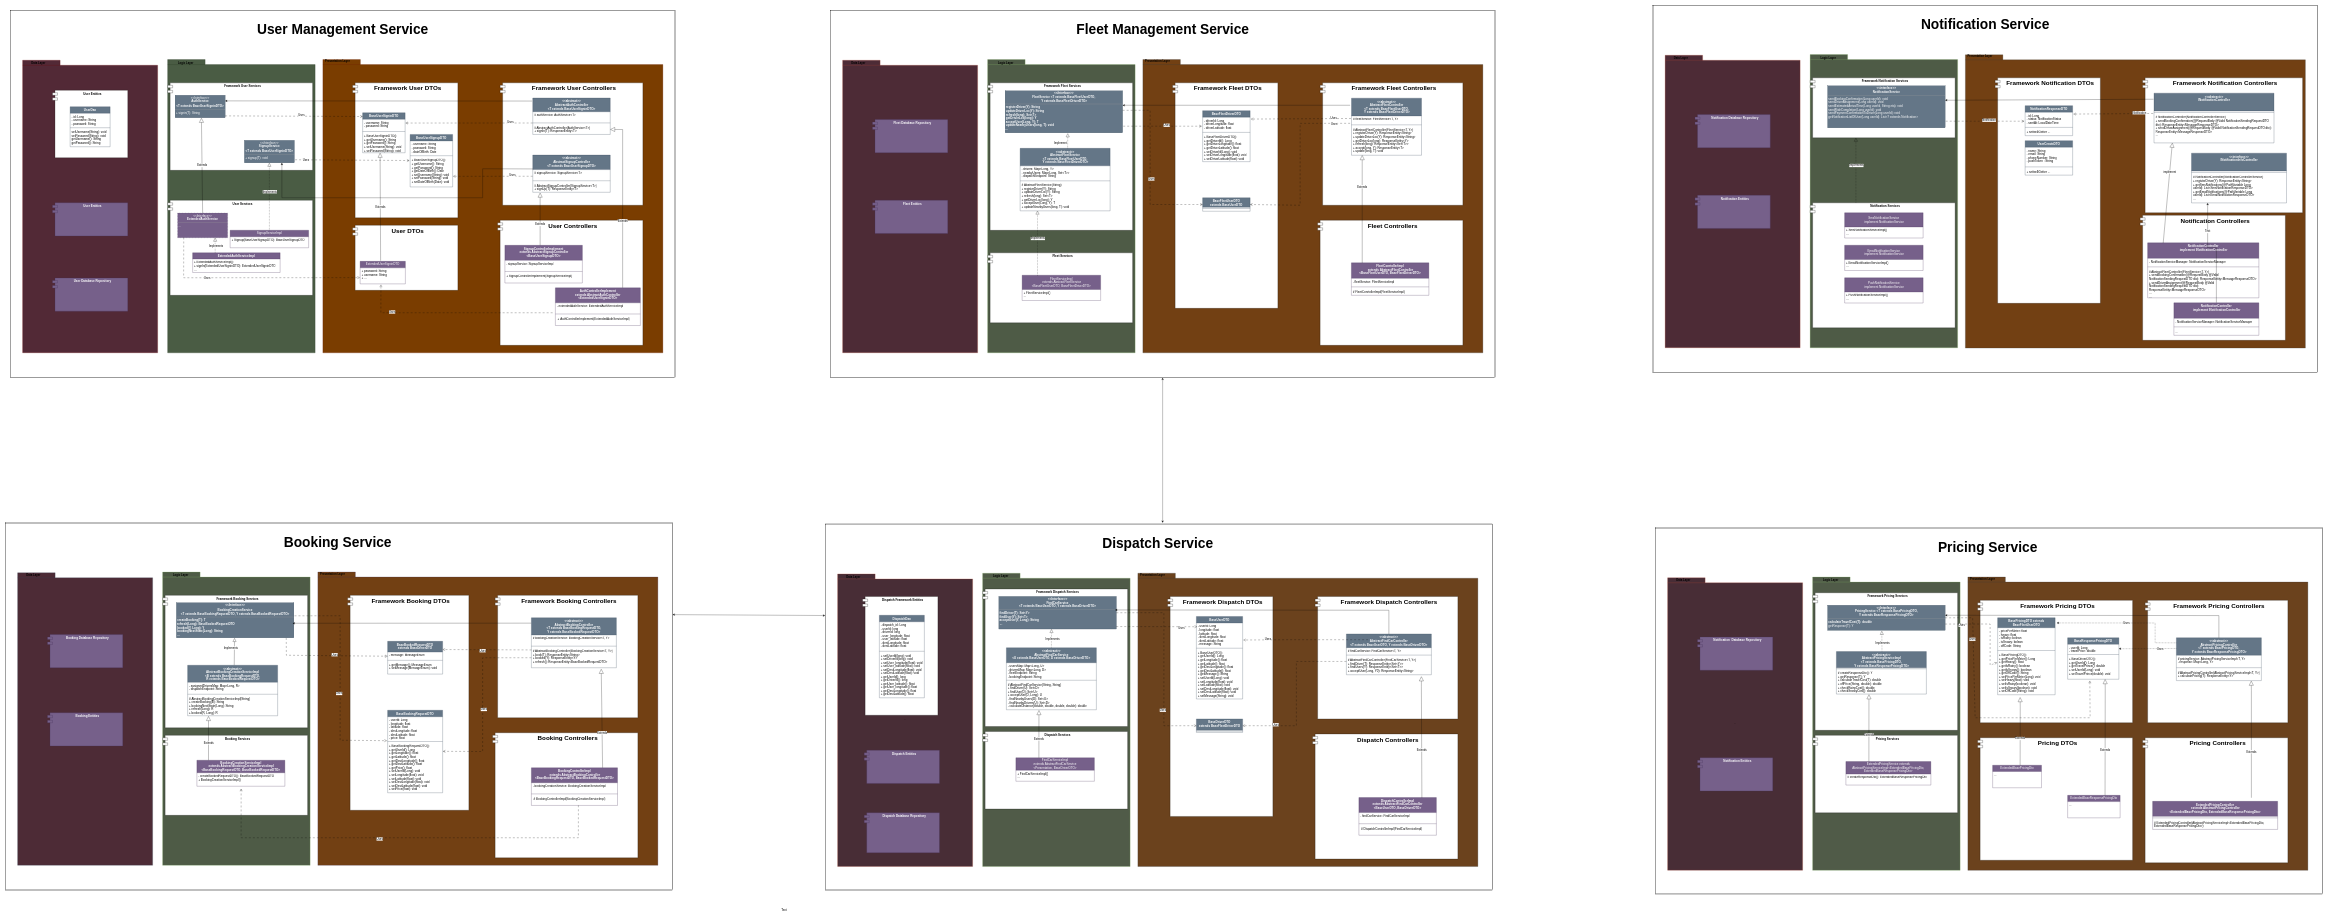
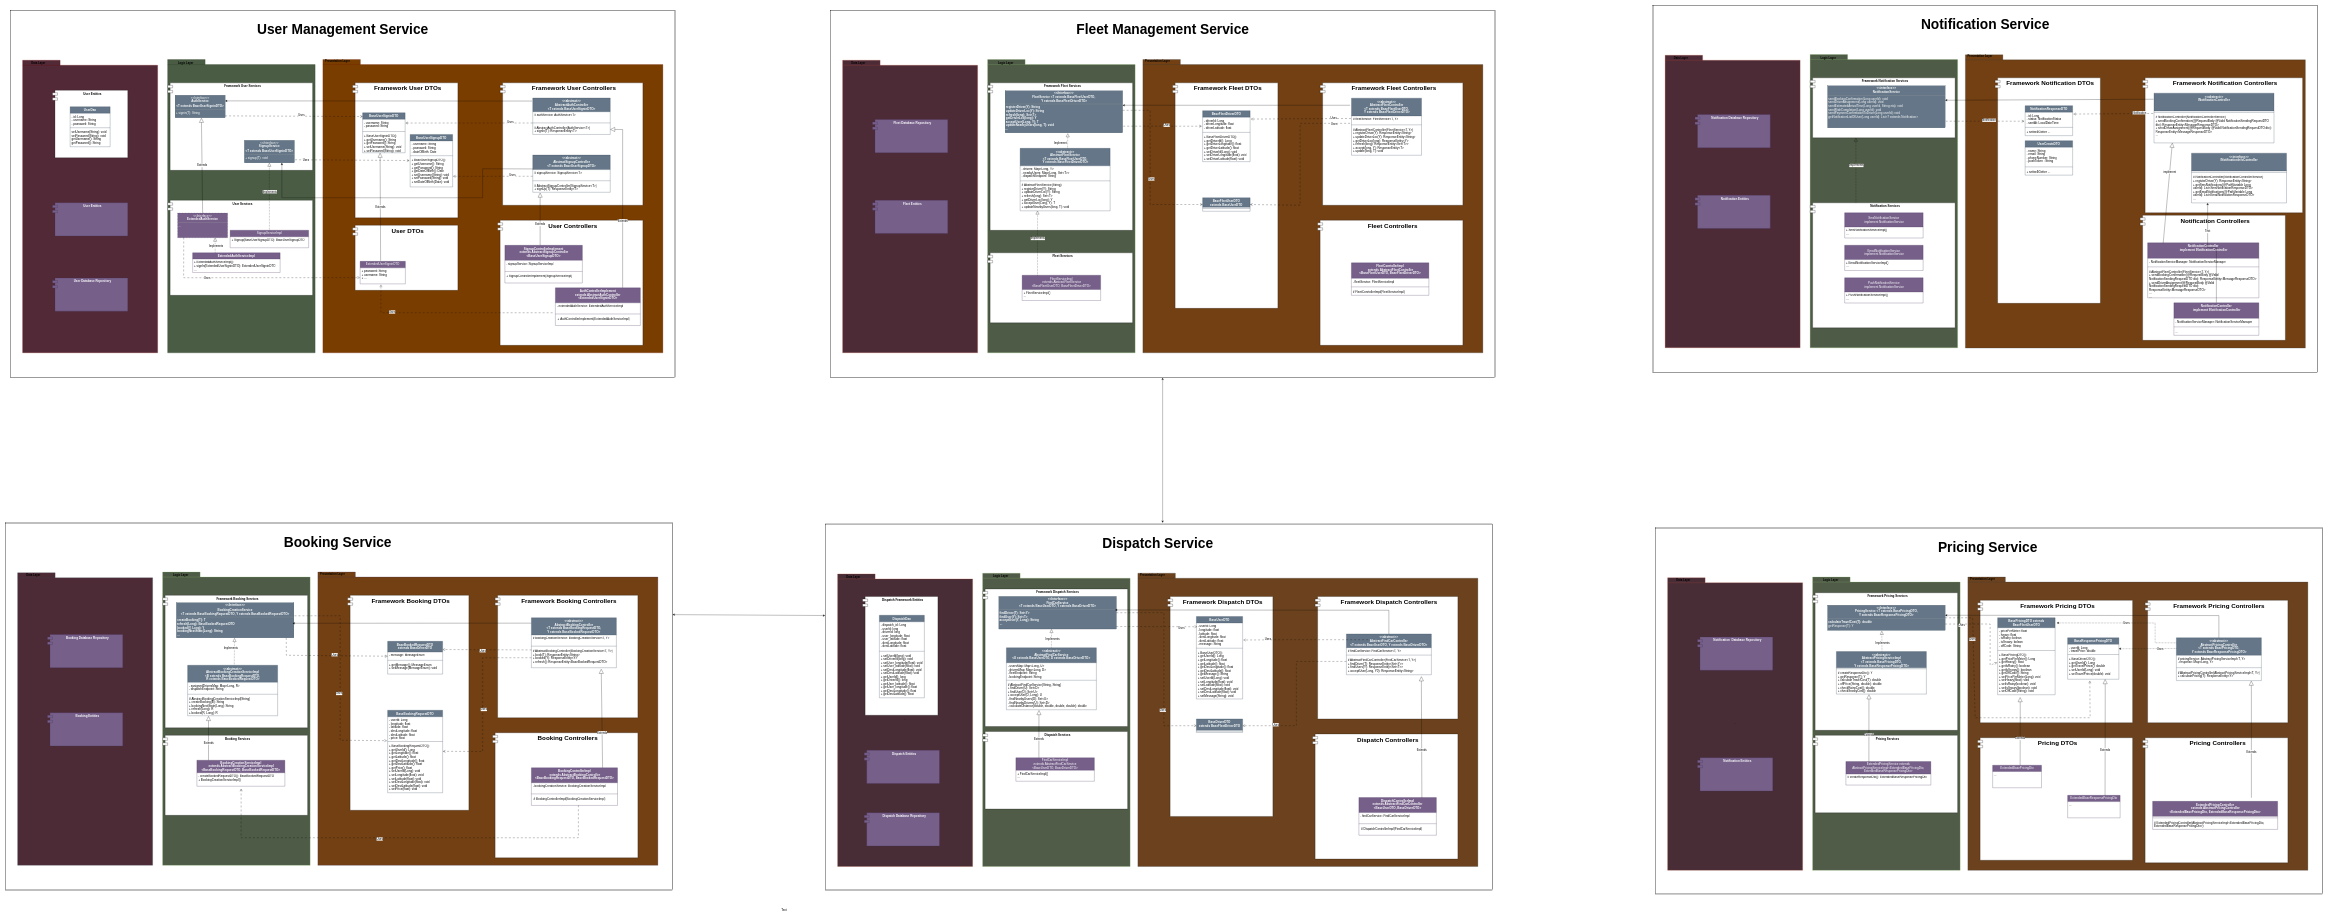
(1362, 187) -> none
(234, 654) -> (234, 654)
(1055, 764) -> (1055, 764)
(902, 833) -> (902, 829)
